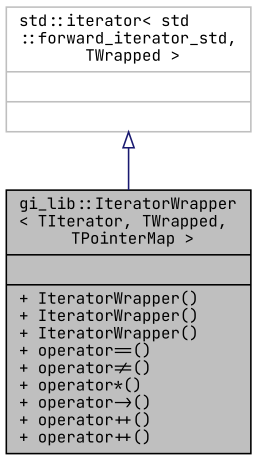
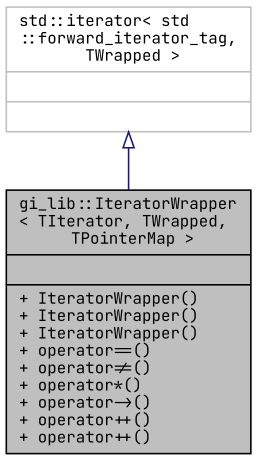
(129, 39) -> (129, 39)
